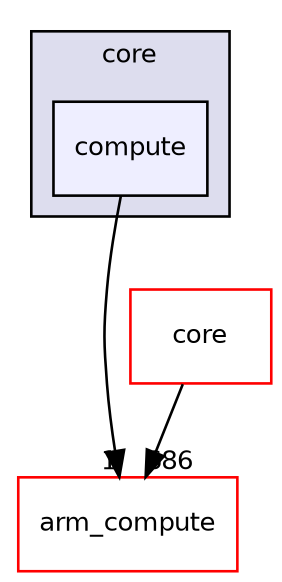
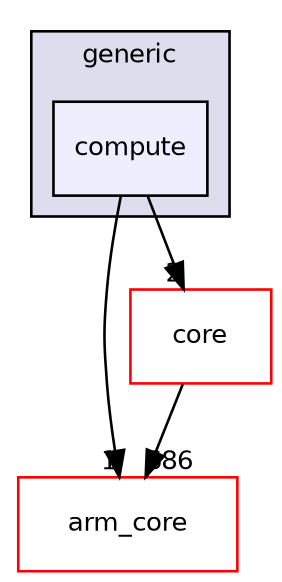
(130, 56) -> (130, 56)
none -> (162, 232)
(128, 524) -> (128, 524)
